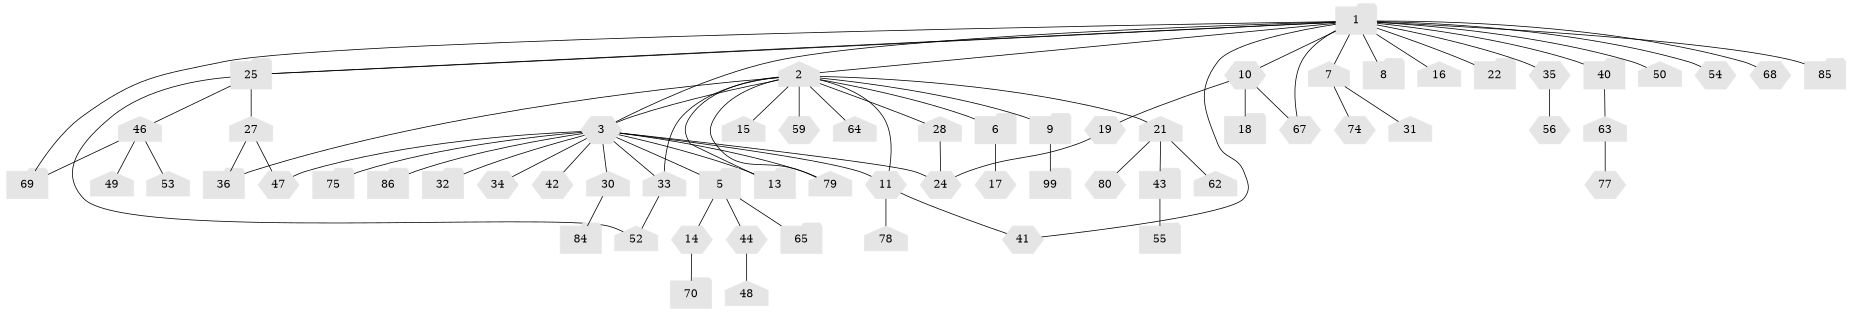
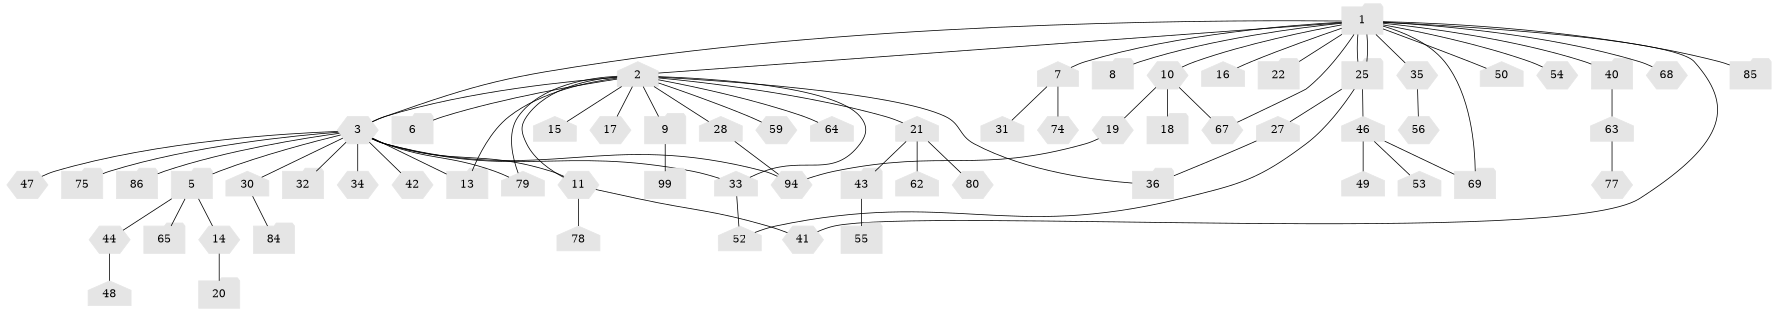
(264, 156) -> none
(996, 158) -> (625, 102)
(941, 185) -> (792, 185)
(691, 295) -> (219, 295)
